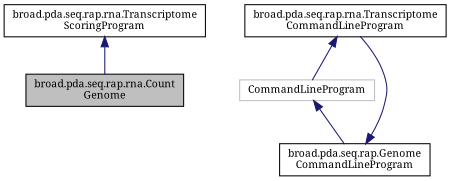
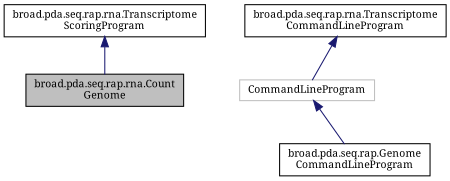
(386, 83) -> none
